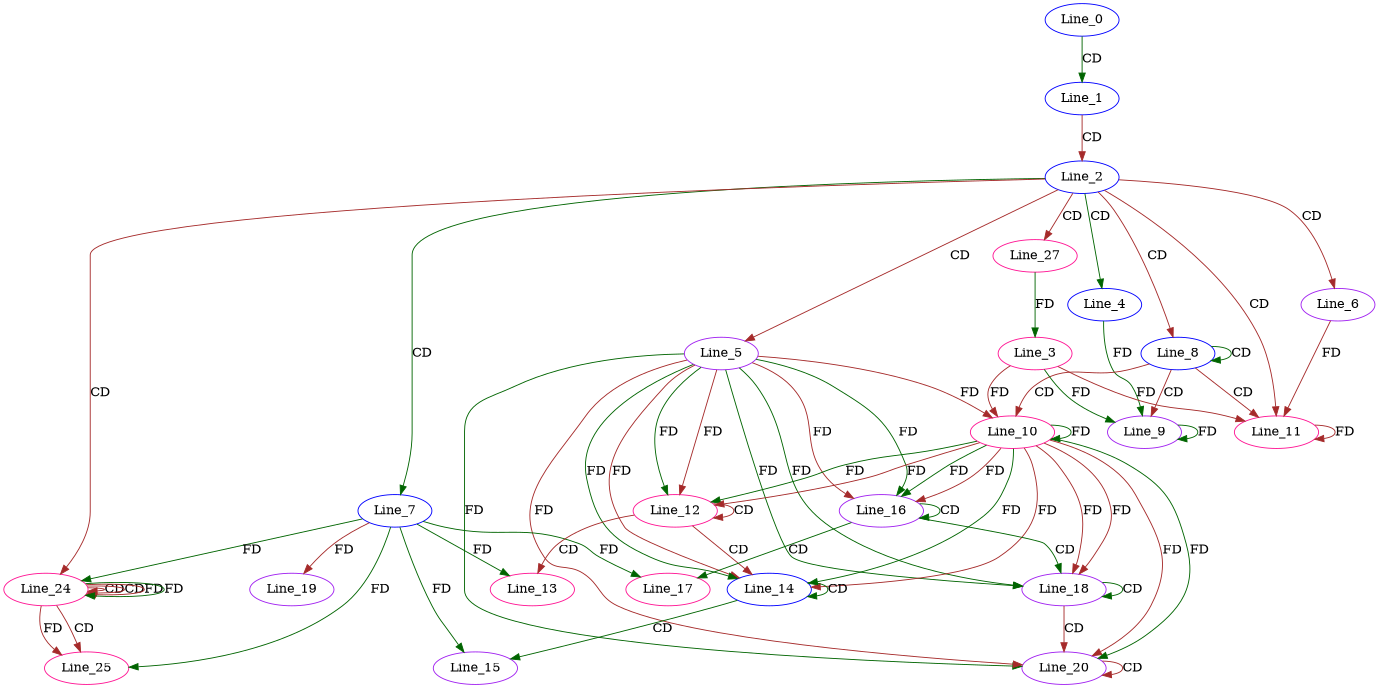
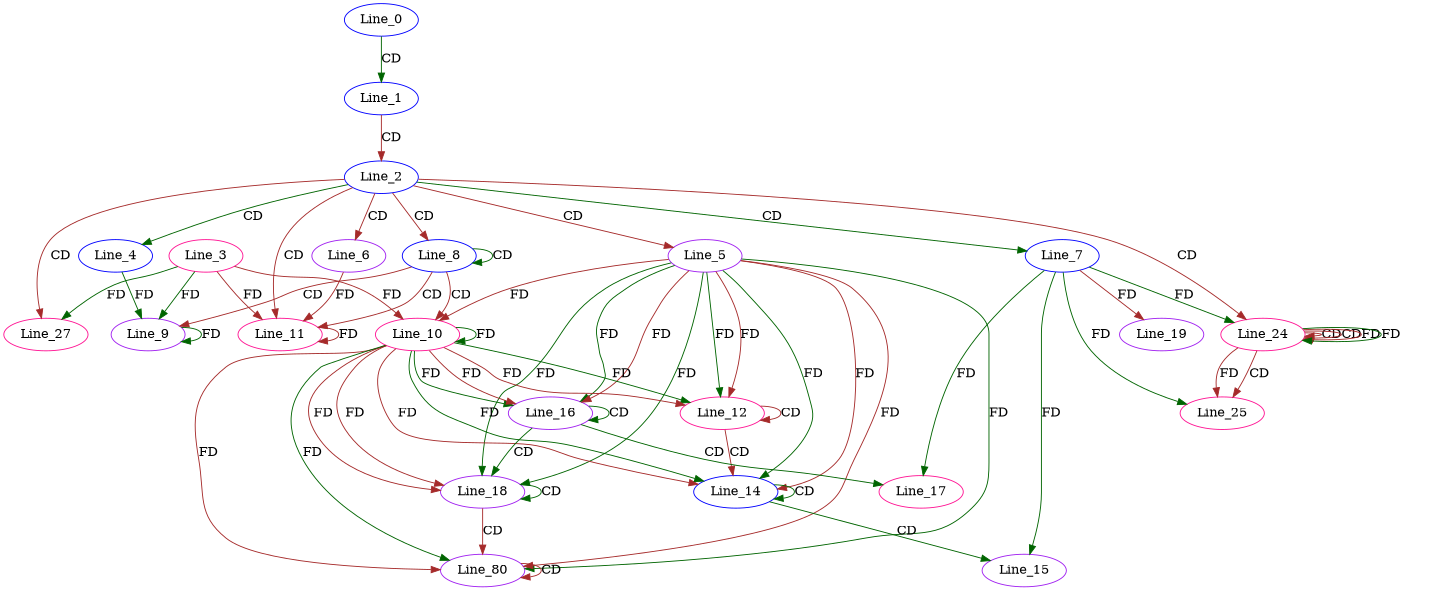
(1035, 300) -> (120, 283)
(532, 590) -> none
(1064, 668) -> (483, 571)
